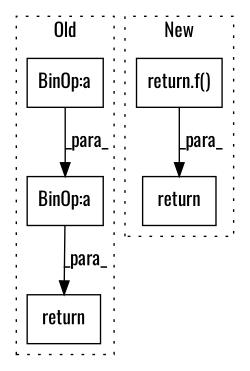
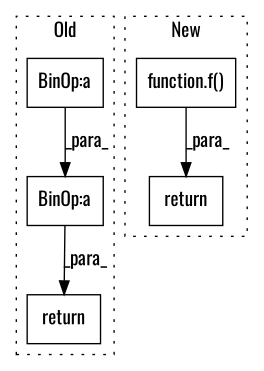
(179, 83) -> (186, 83)
